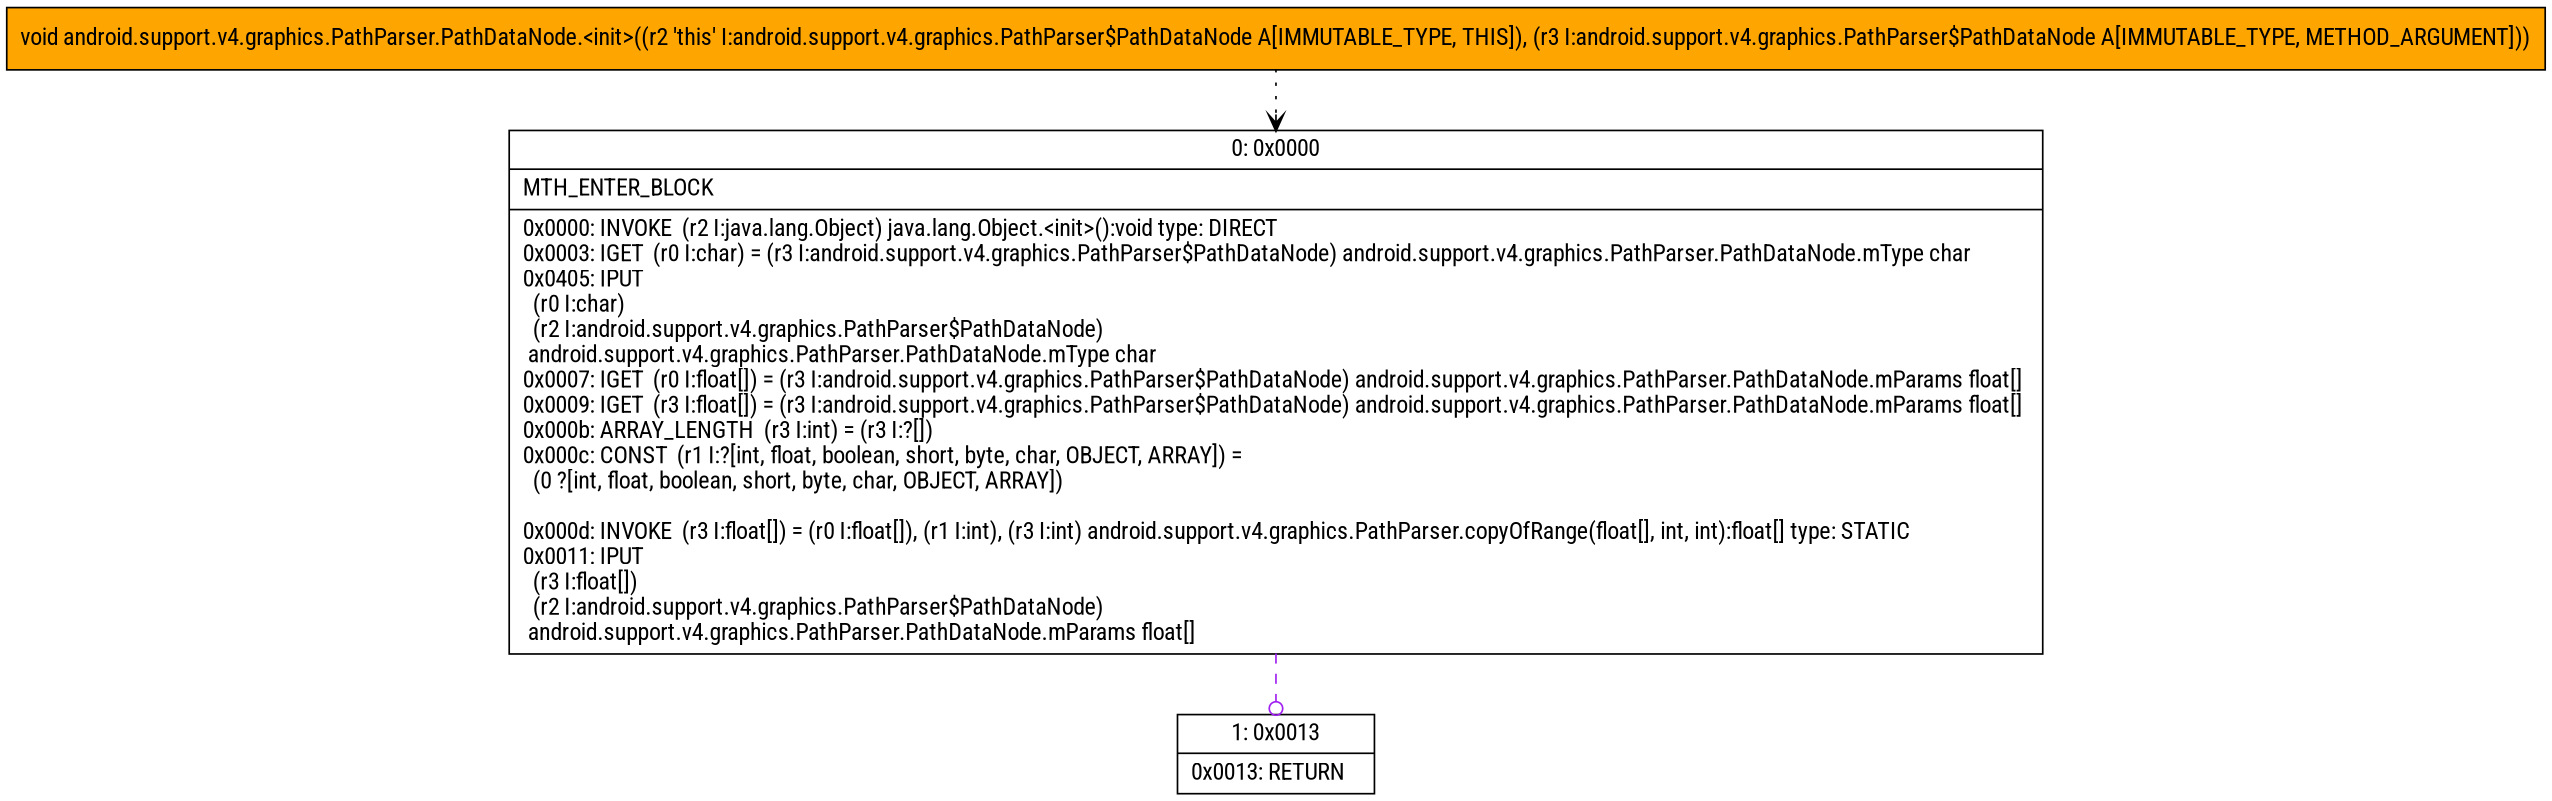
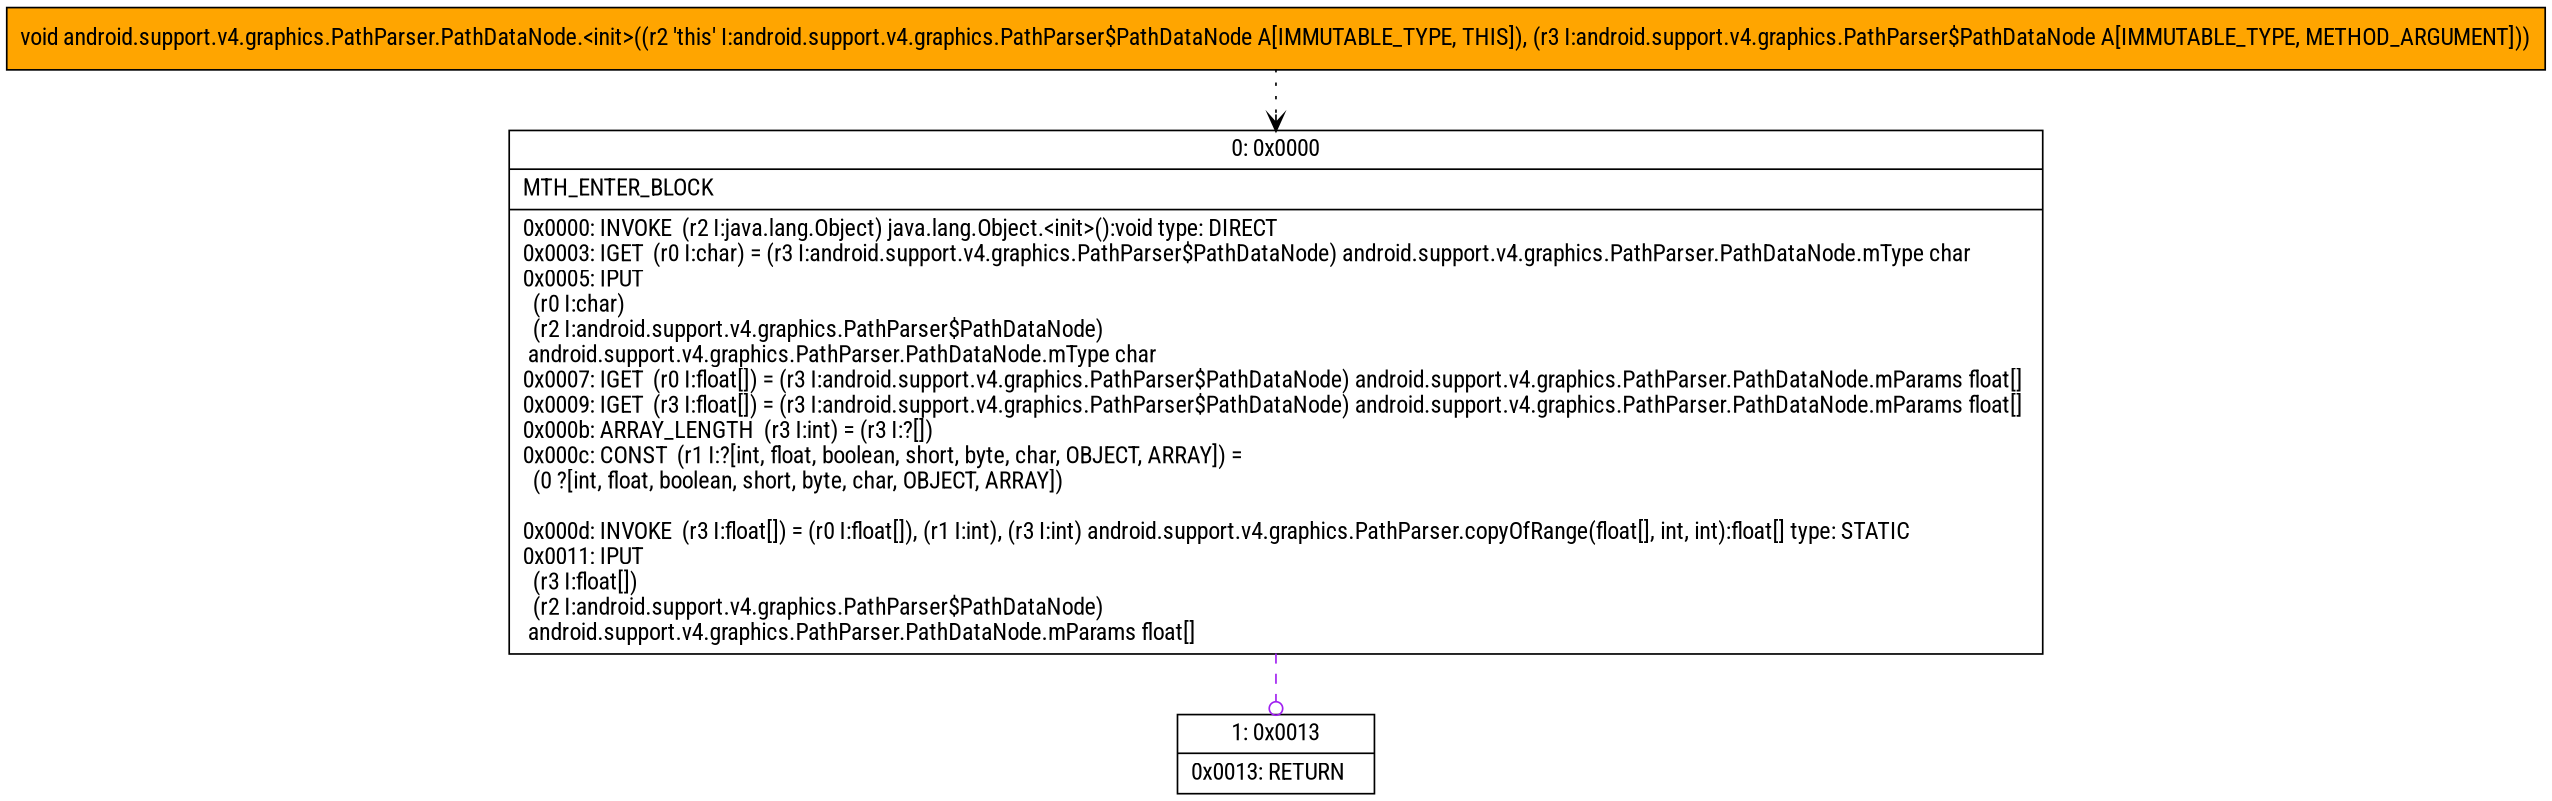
(588, 279) -> (588, 279)
